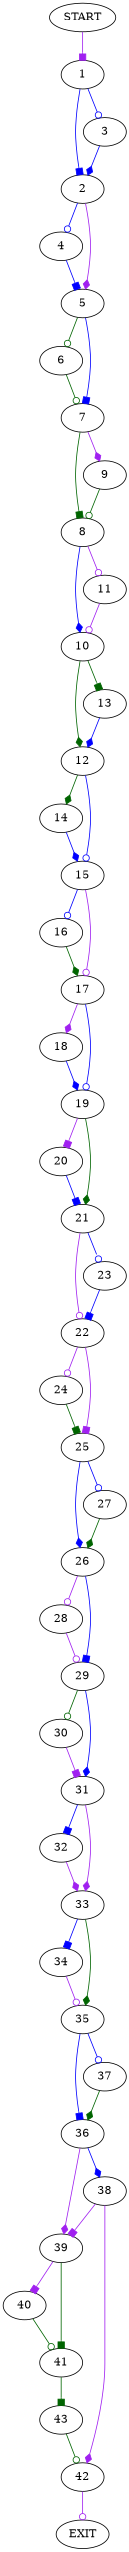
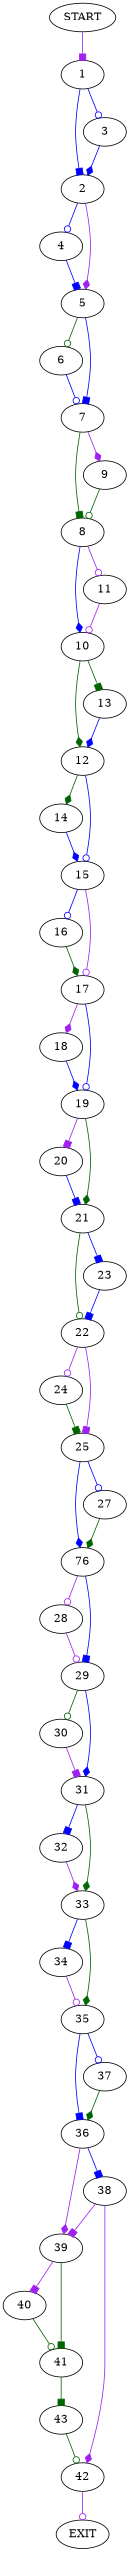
(71, 386) -> (71, 386)
(92, 1244) -> (92, 1244)
(76, 1273) -> (76, 1273)
(83, 1562) -> (83, 1562)
(90, 1843) -> (90, 1843)
(92, 2159) -> (92, 2159)
